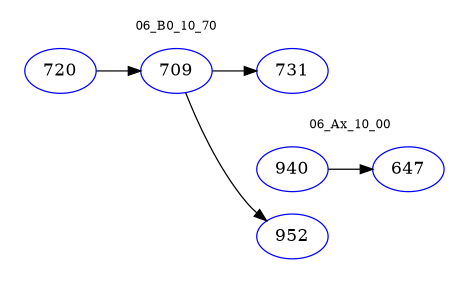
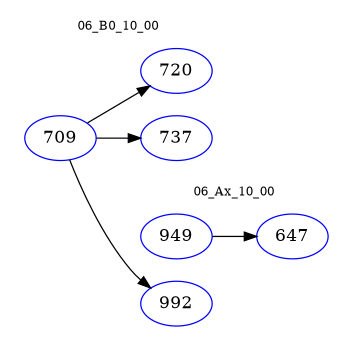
(176, 27) -> (118, 27)
(112, 71) -> (113, 108)
(292, 71) -> (176, 138)
(292, 169) -> (176, 236)
(292, 236) -> (176, 304)
